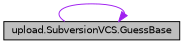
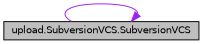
(92, 31) -> (101, 31)
